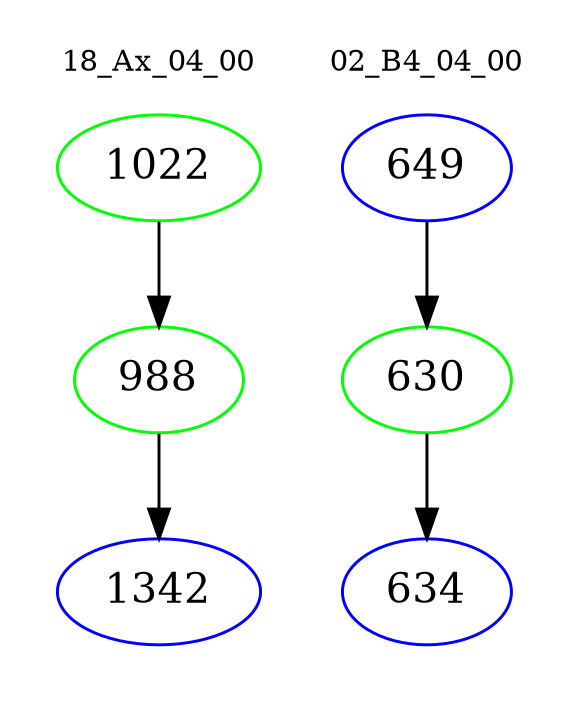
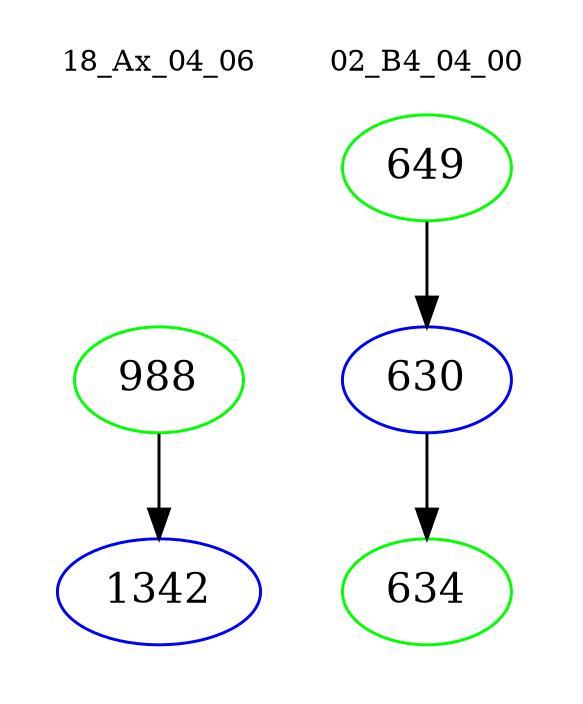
(159, 63) -> (159, 63)
(159, 168) -> none
(427, 168) -> (427, 168)
(427, 380) -> (427, 380)
(427, 592) -> (427, 592)
